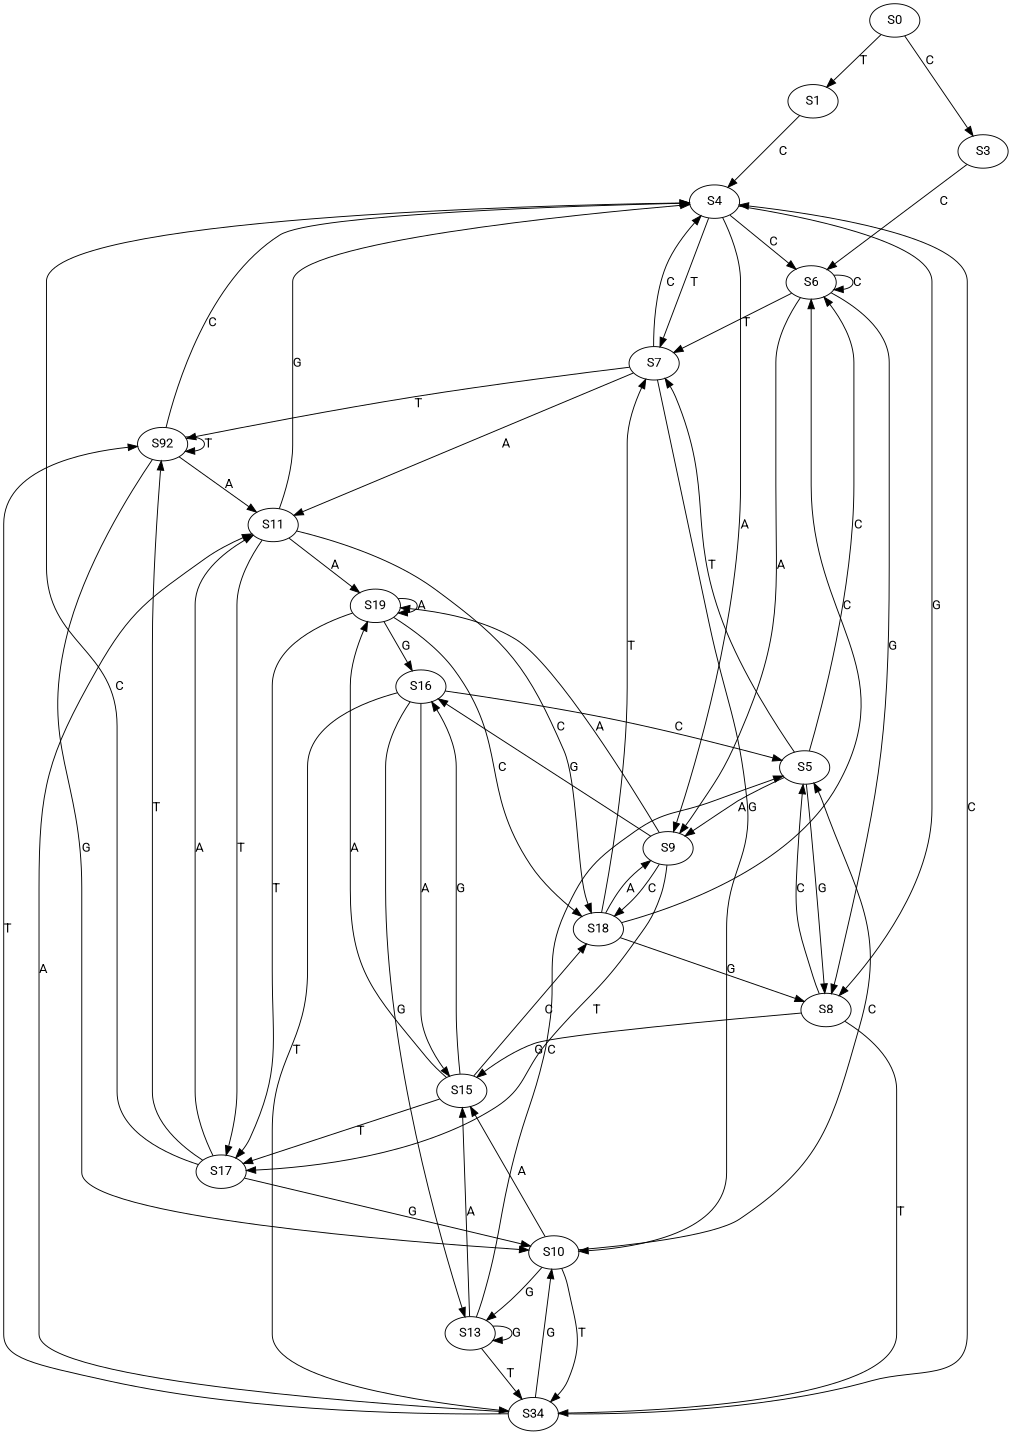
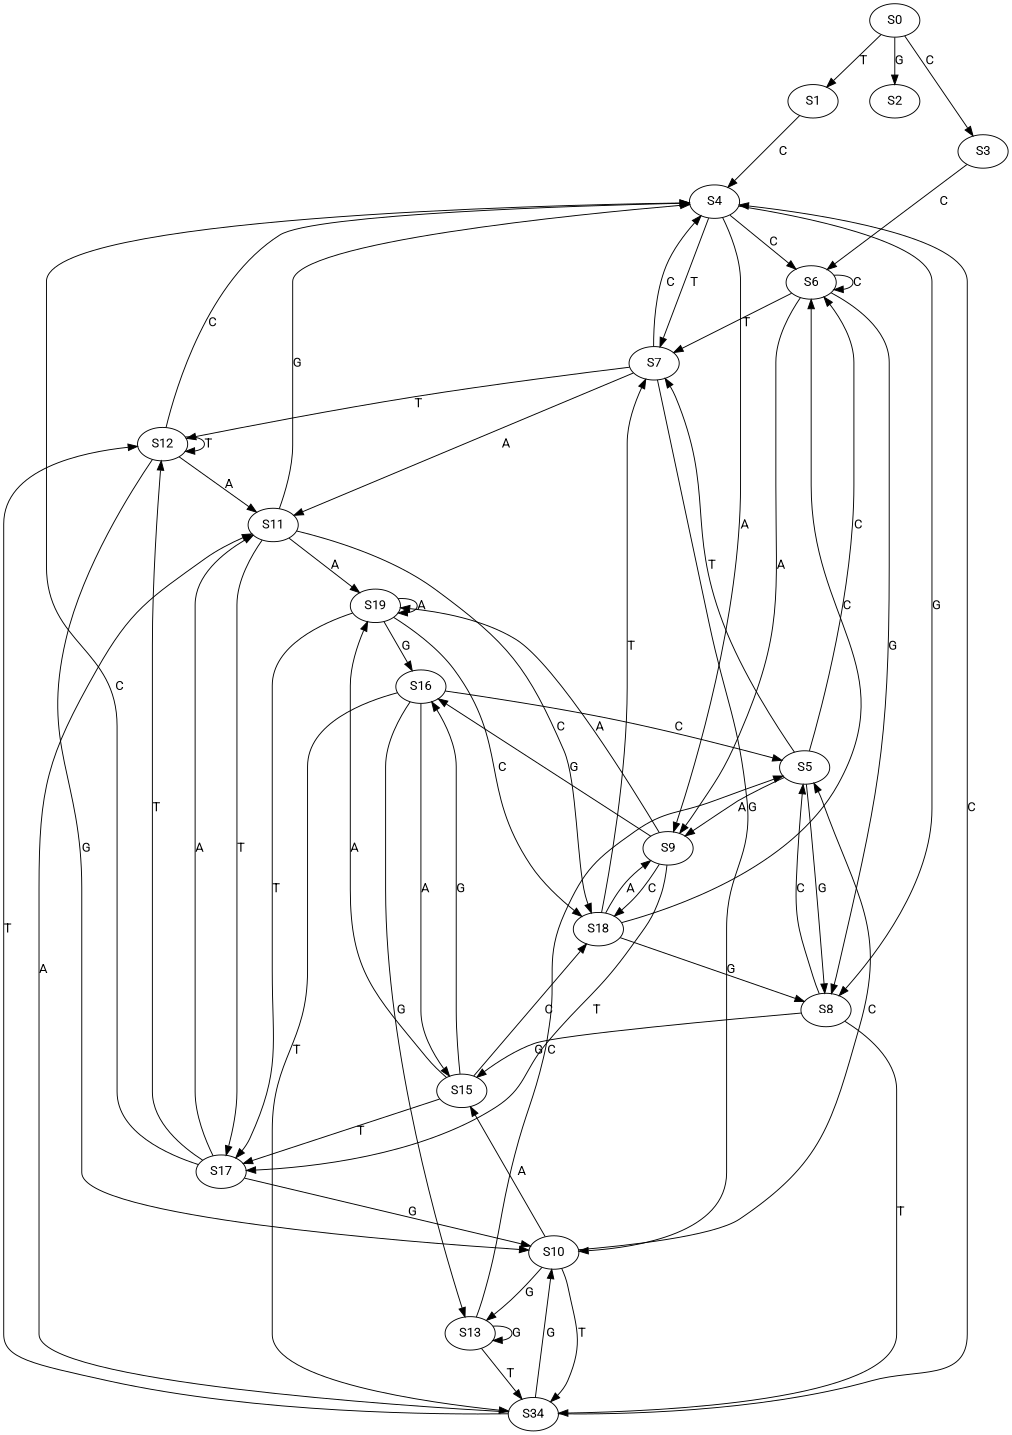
none -> (895, 101)
(163, 444) -> (163, 444)
(466, 1217) -> none
